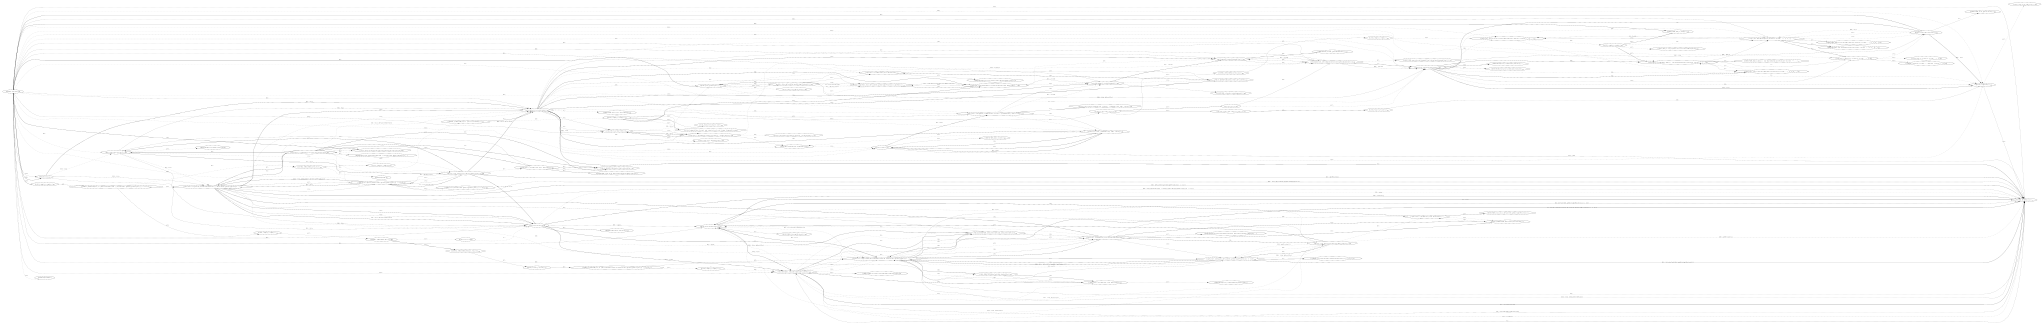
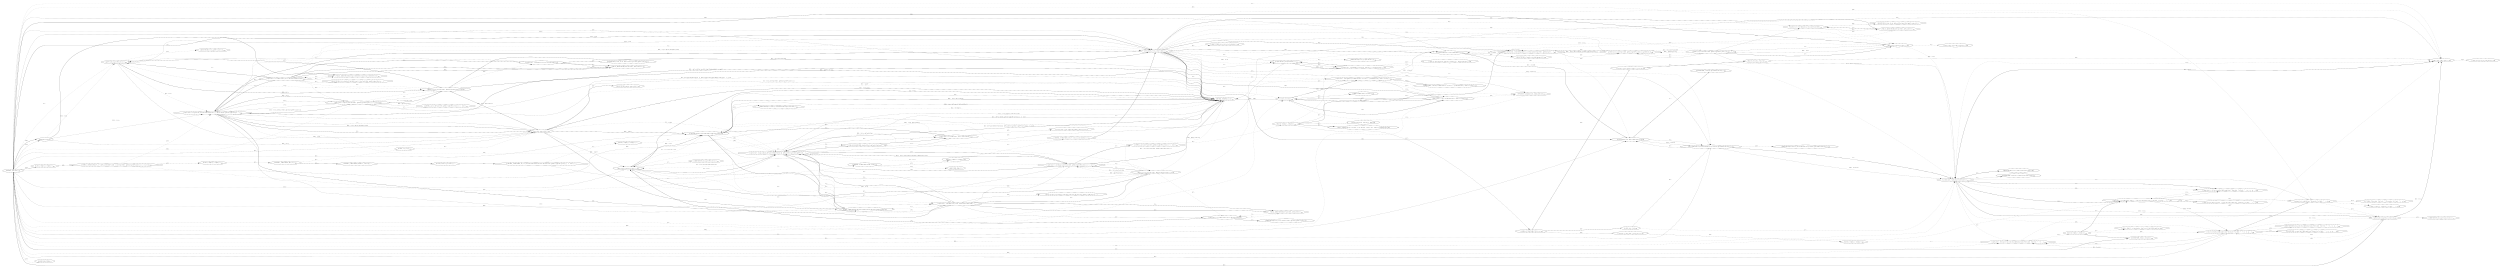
(1468, 156) -> (1256, 99)
